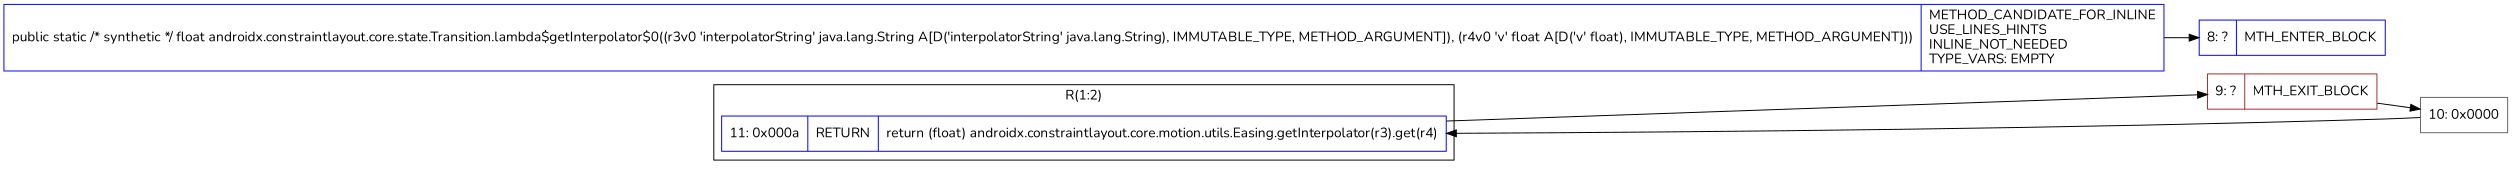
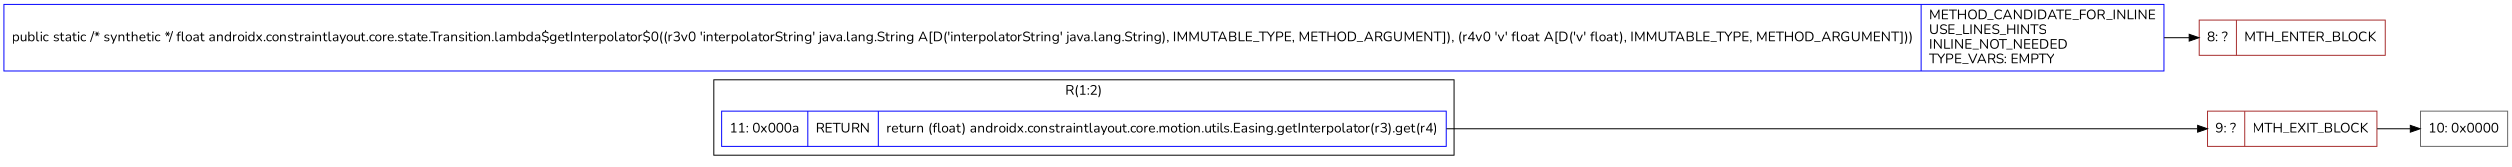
(2292, 38) -> (2292, 38)
(1938, 129) -> none
